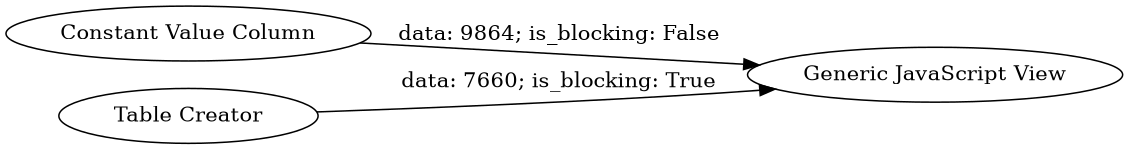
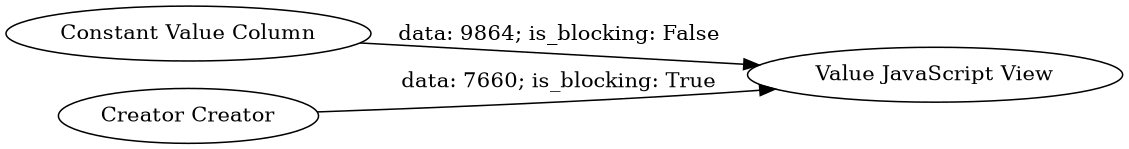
(935, 75) -> (935, 75)
(188, 116) -> (188, 116)
